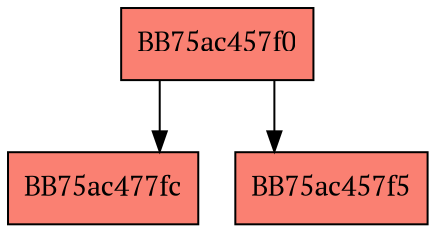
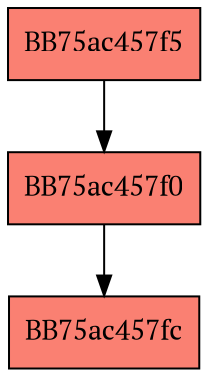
(274, 106) -> (104, 106)
(103, 188) -> (104, 332)
